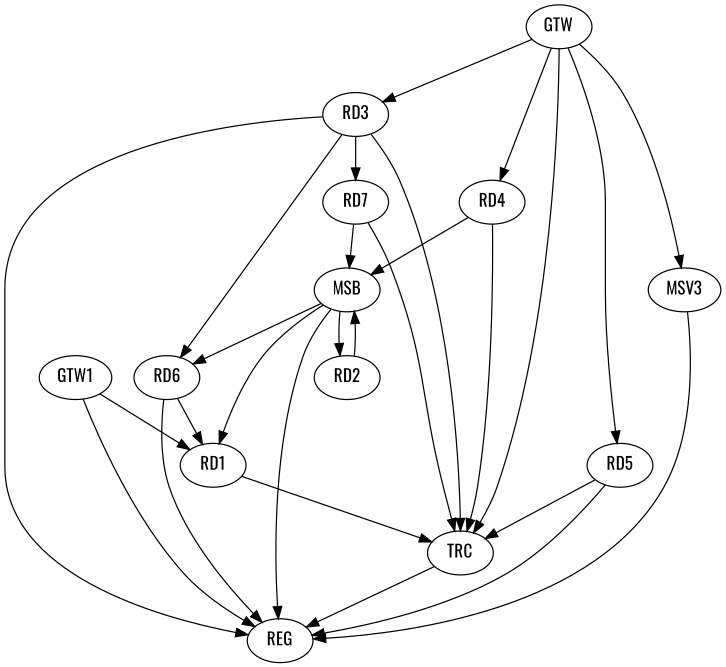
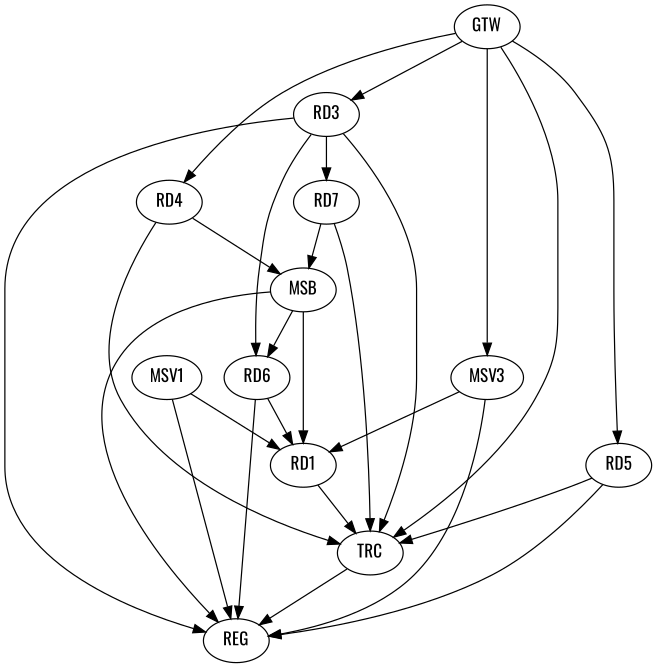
(76, 378) -> (167, 378)
(347, 378) -> none
none -> (400, 419)
